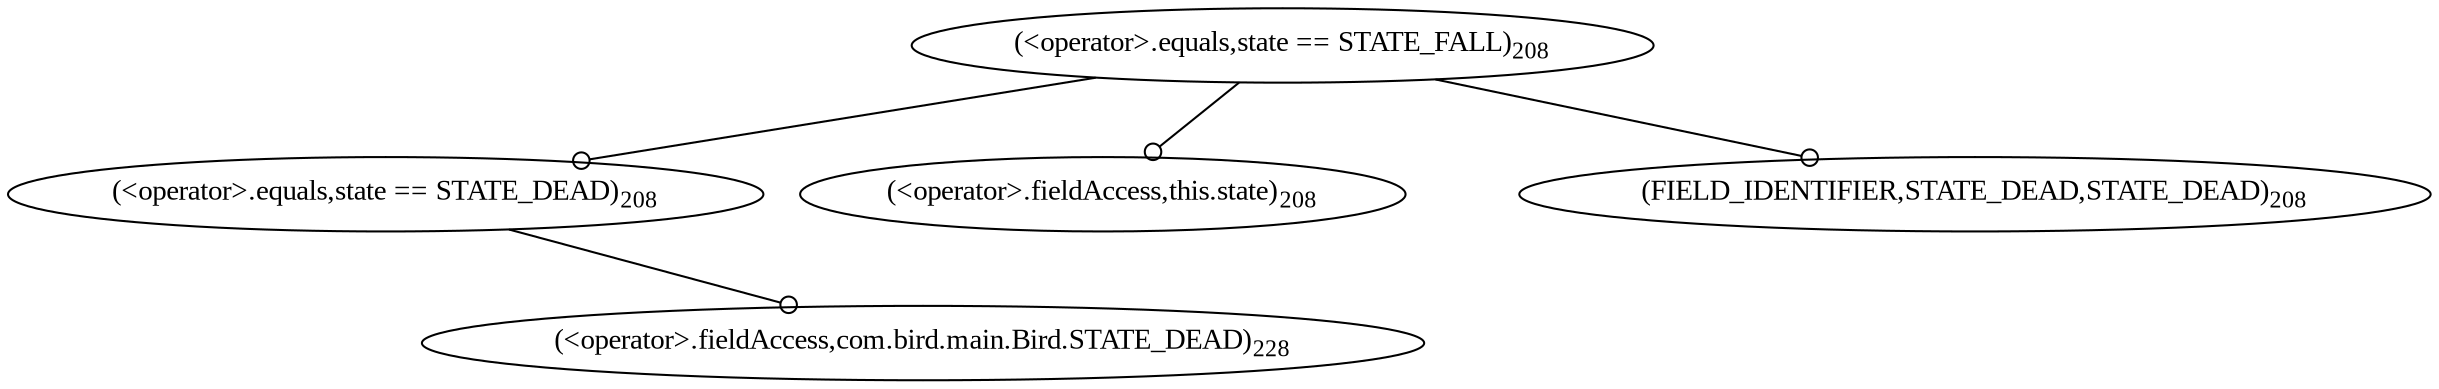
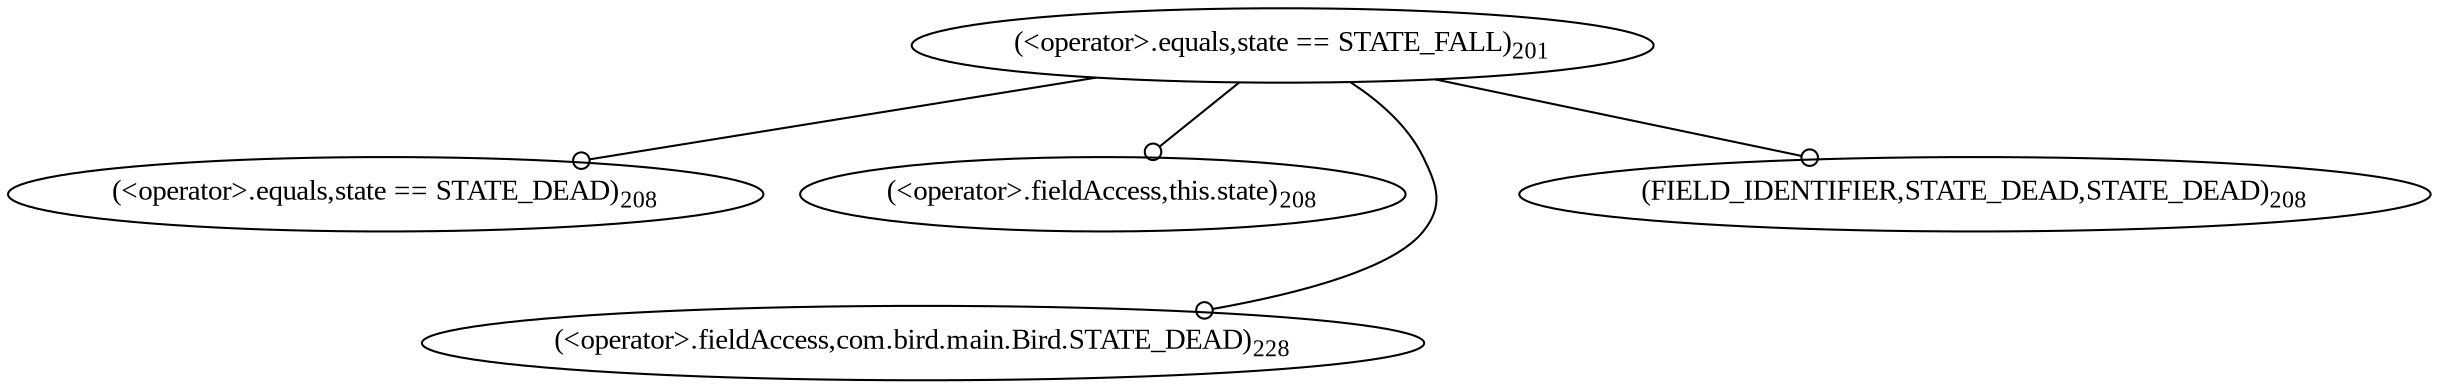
(1532, 42) -> (1532, 42)
(645, 266) -> (1408, 246)
